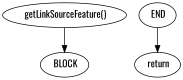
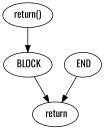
(65, 15) -> (28, 15)
none -> (40, 87)
